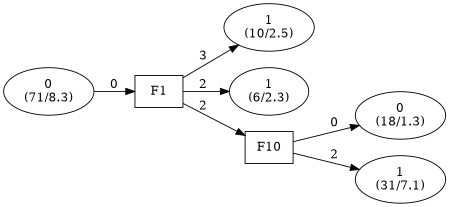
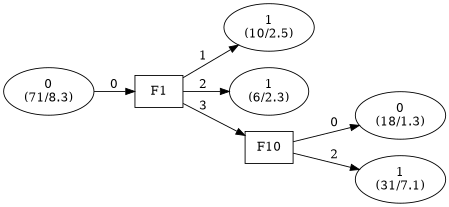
(203, 56) -> (203, 56)
(203, 106) -> (203, 106)
